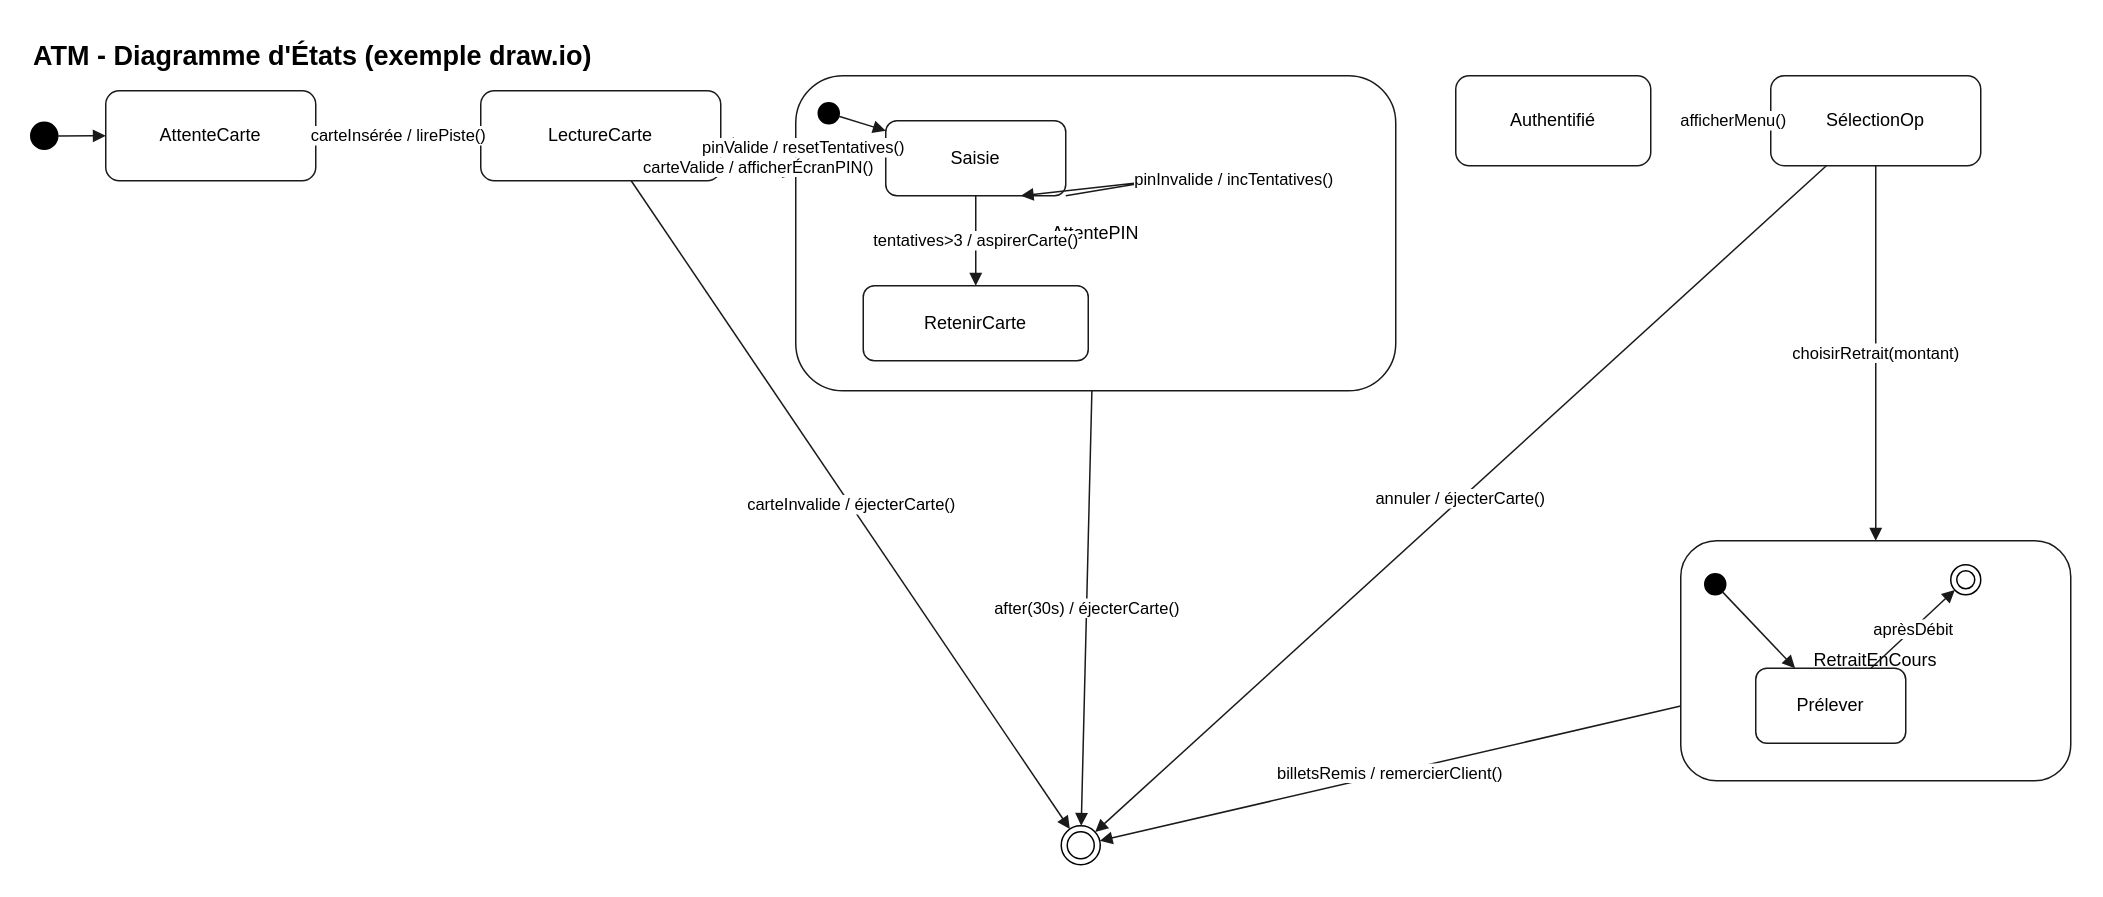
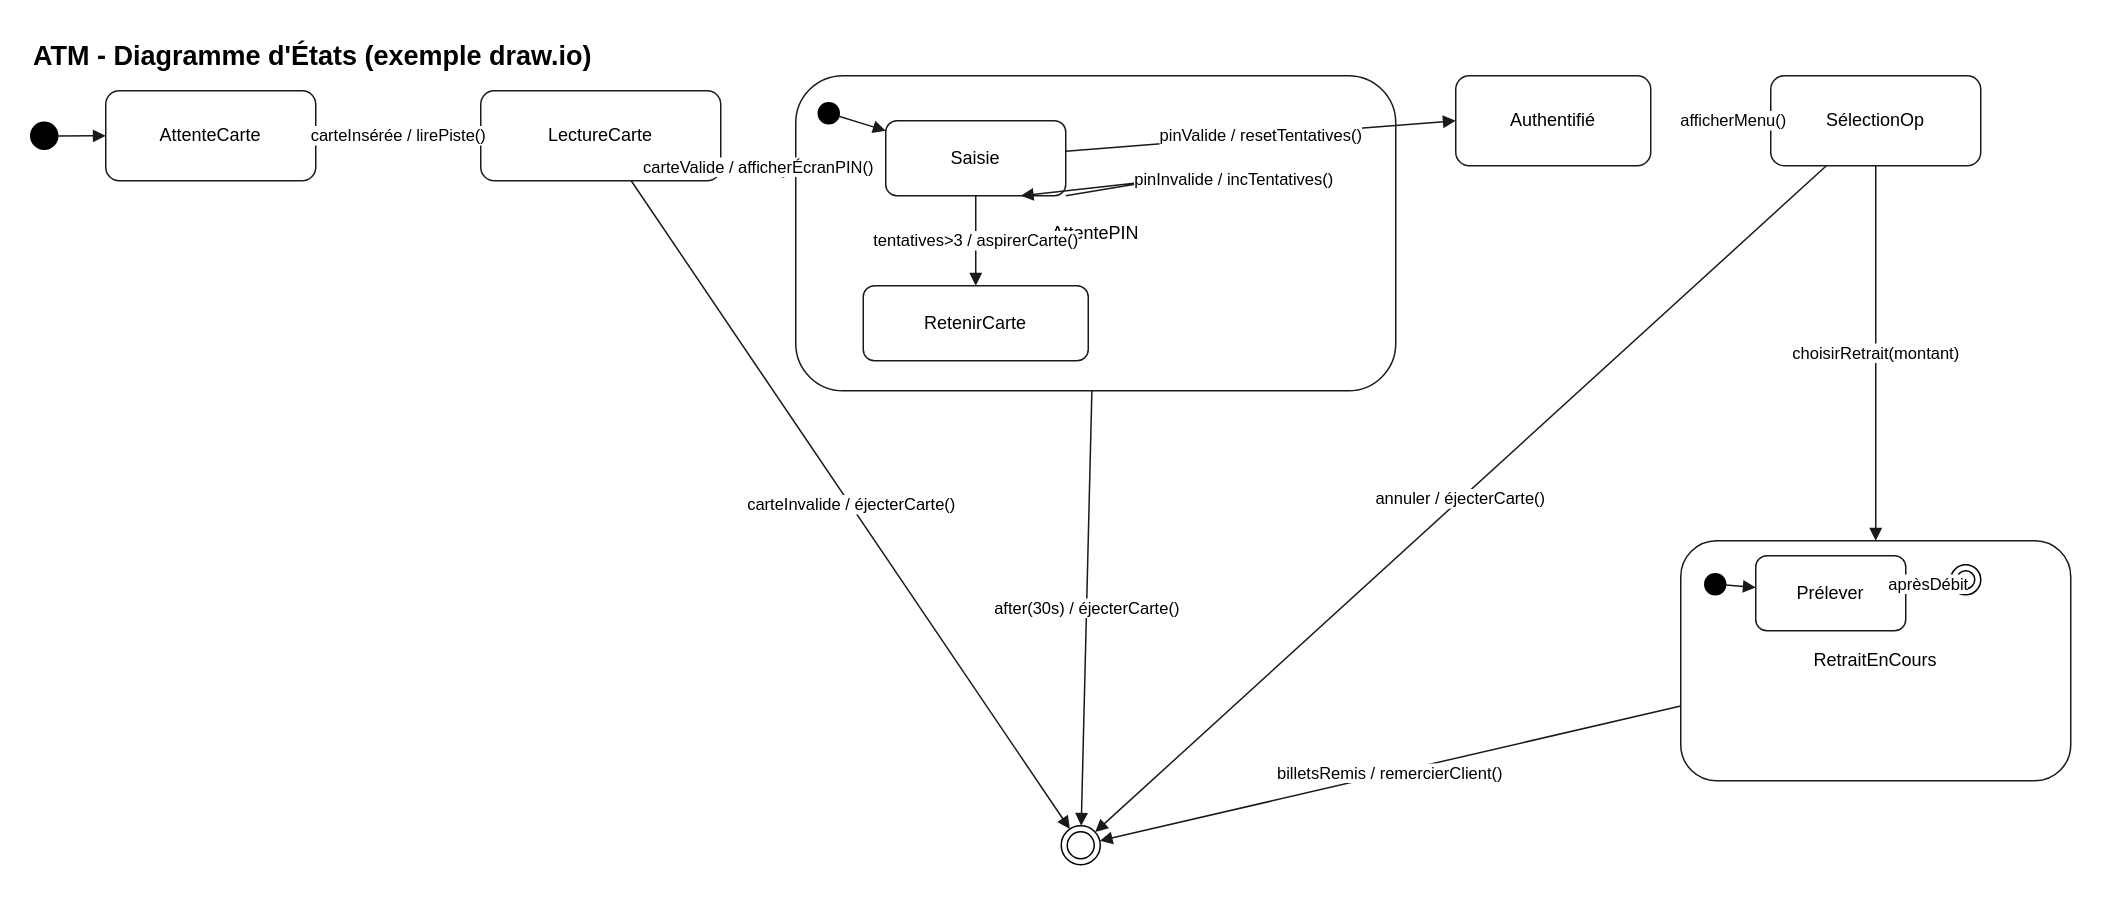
(810, 148) -> (1260, 136)
(1831, 706) -> (1831, 593)
